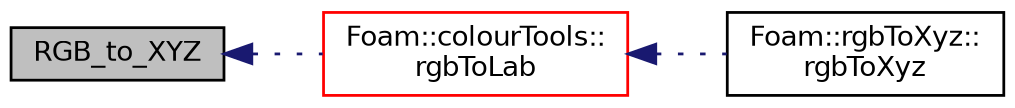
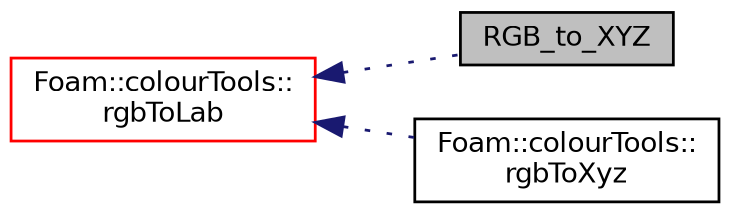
(288, 54) -> (401, 64)
(866, 54) -> (567, 160)
